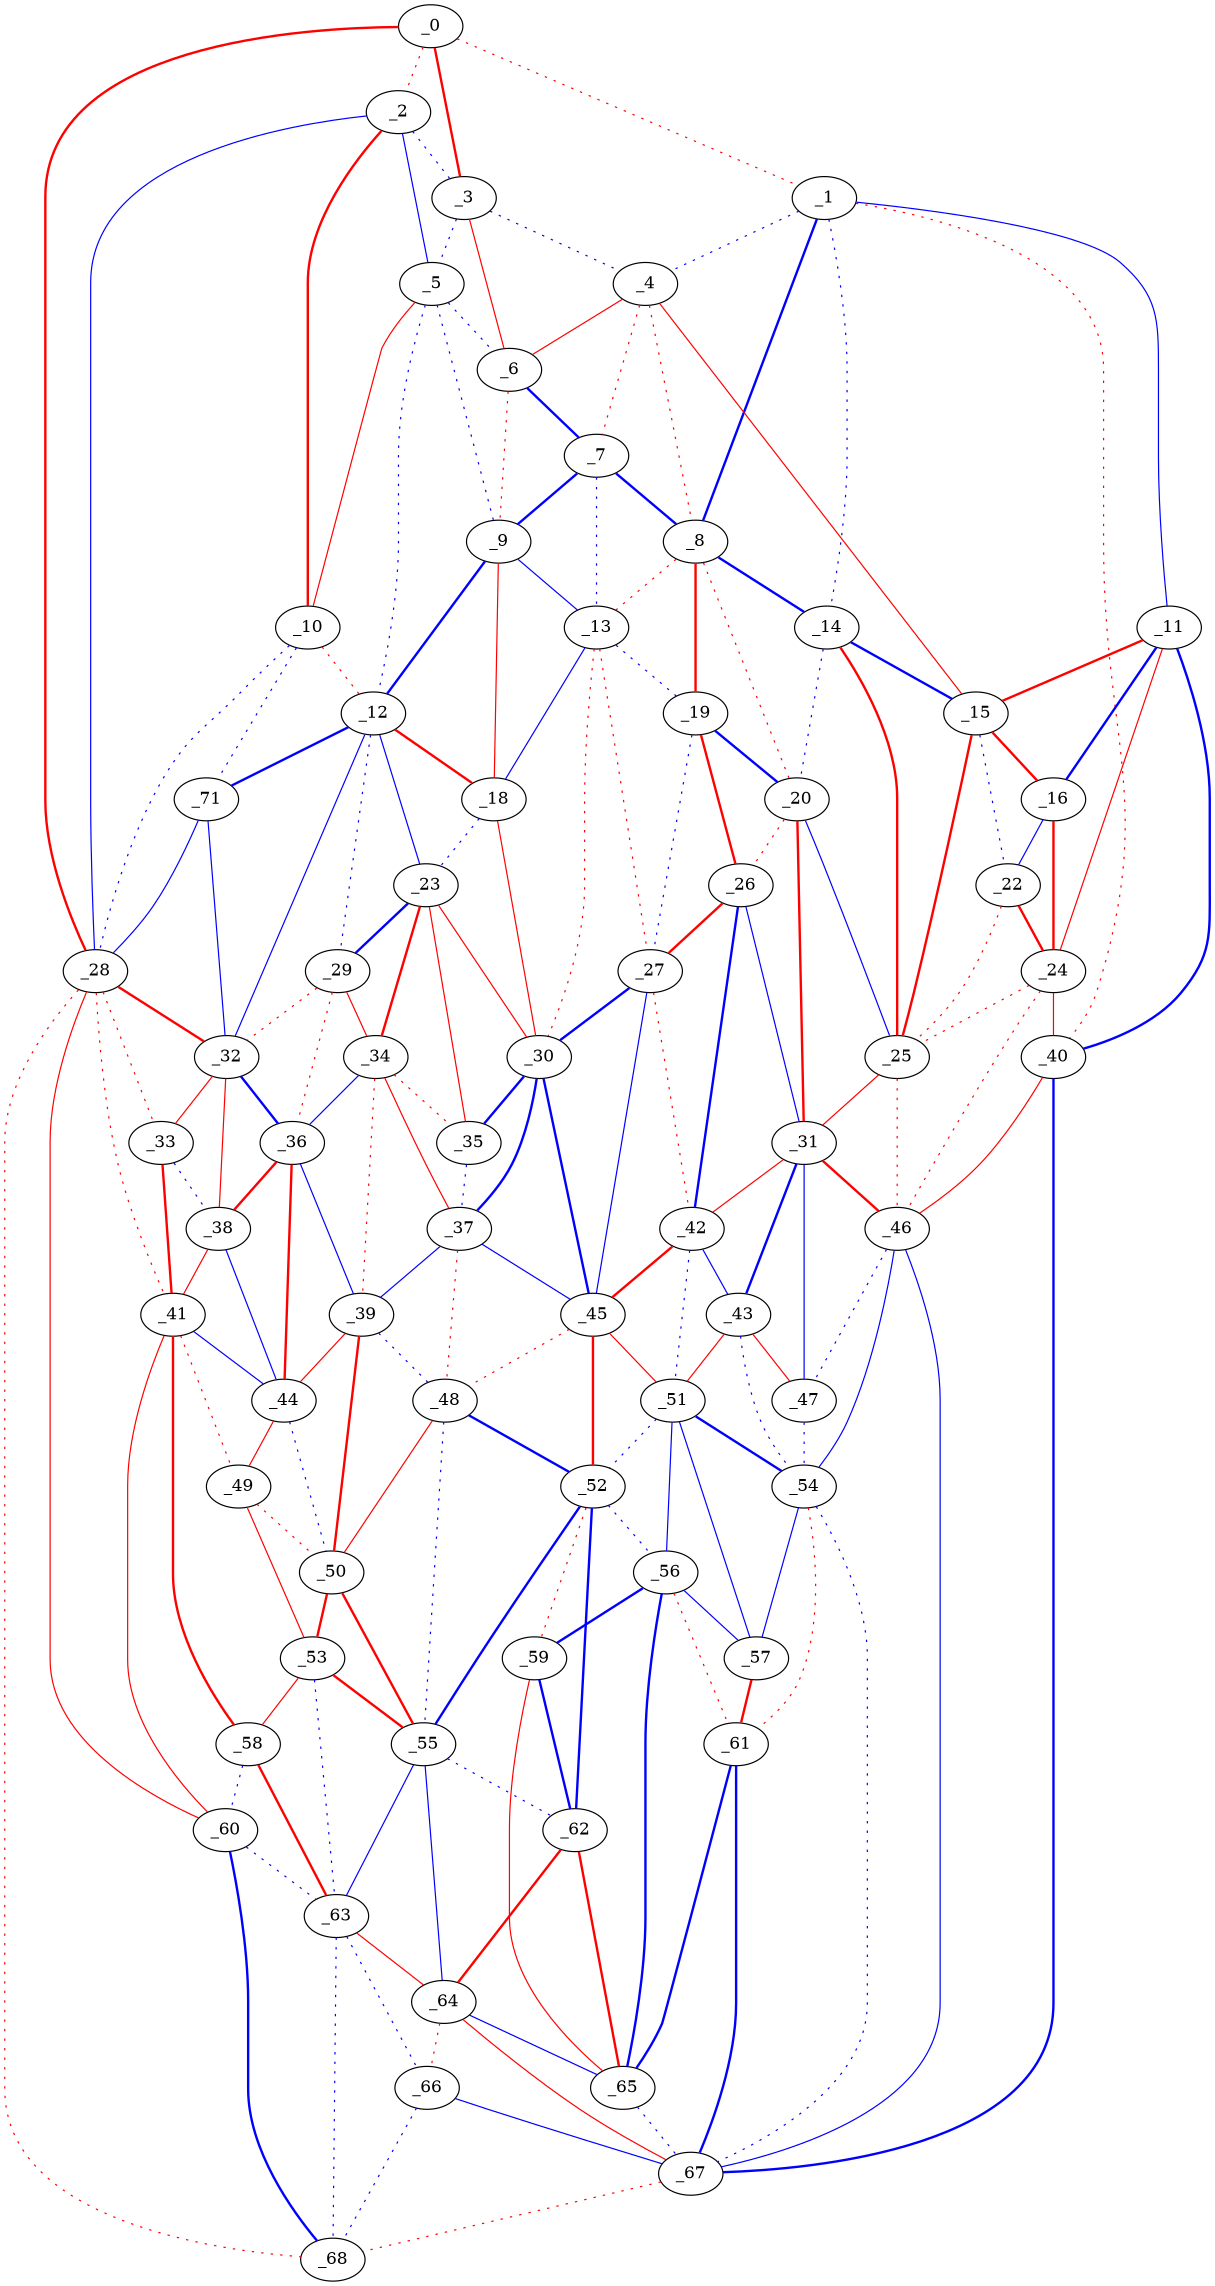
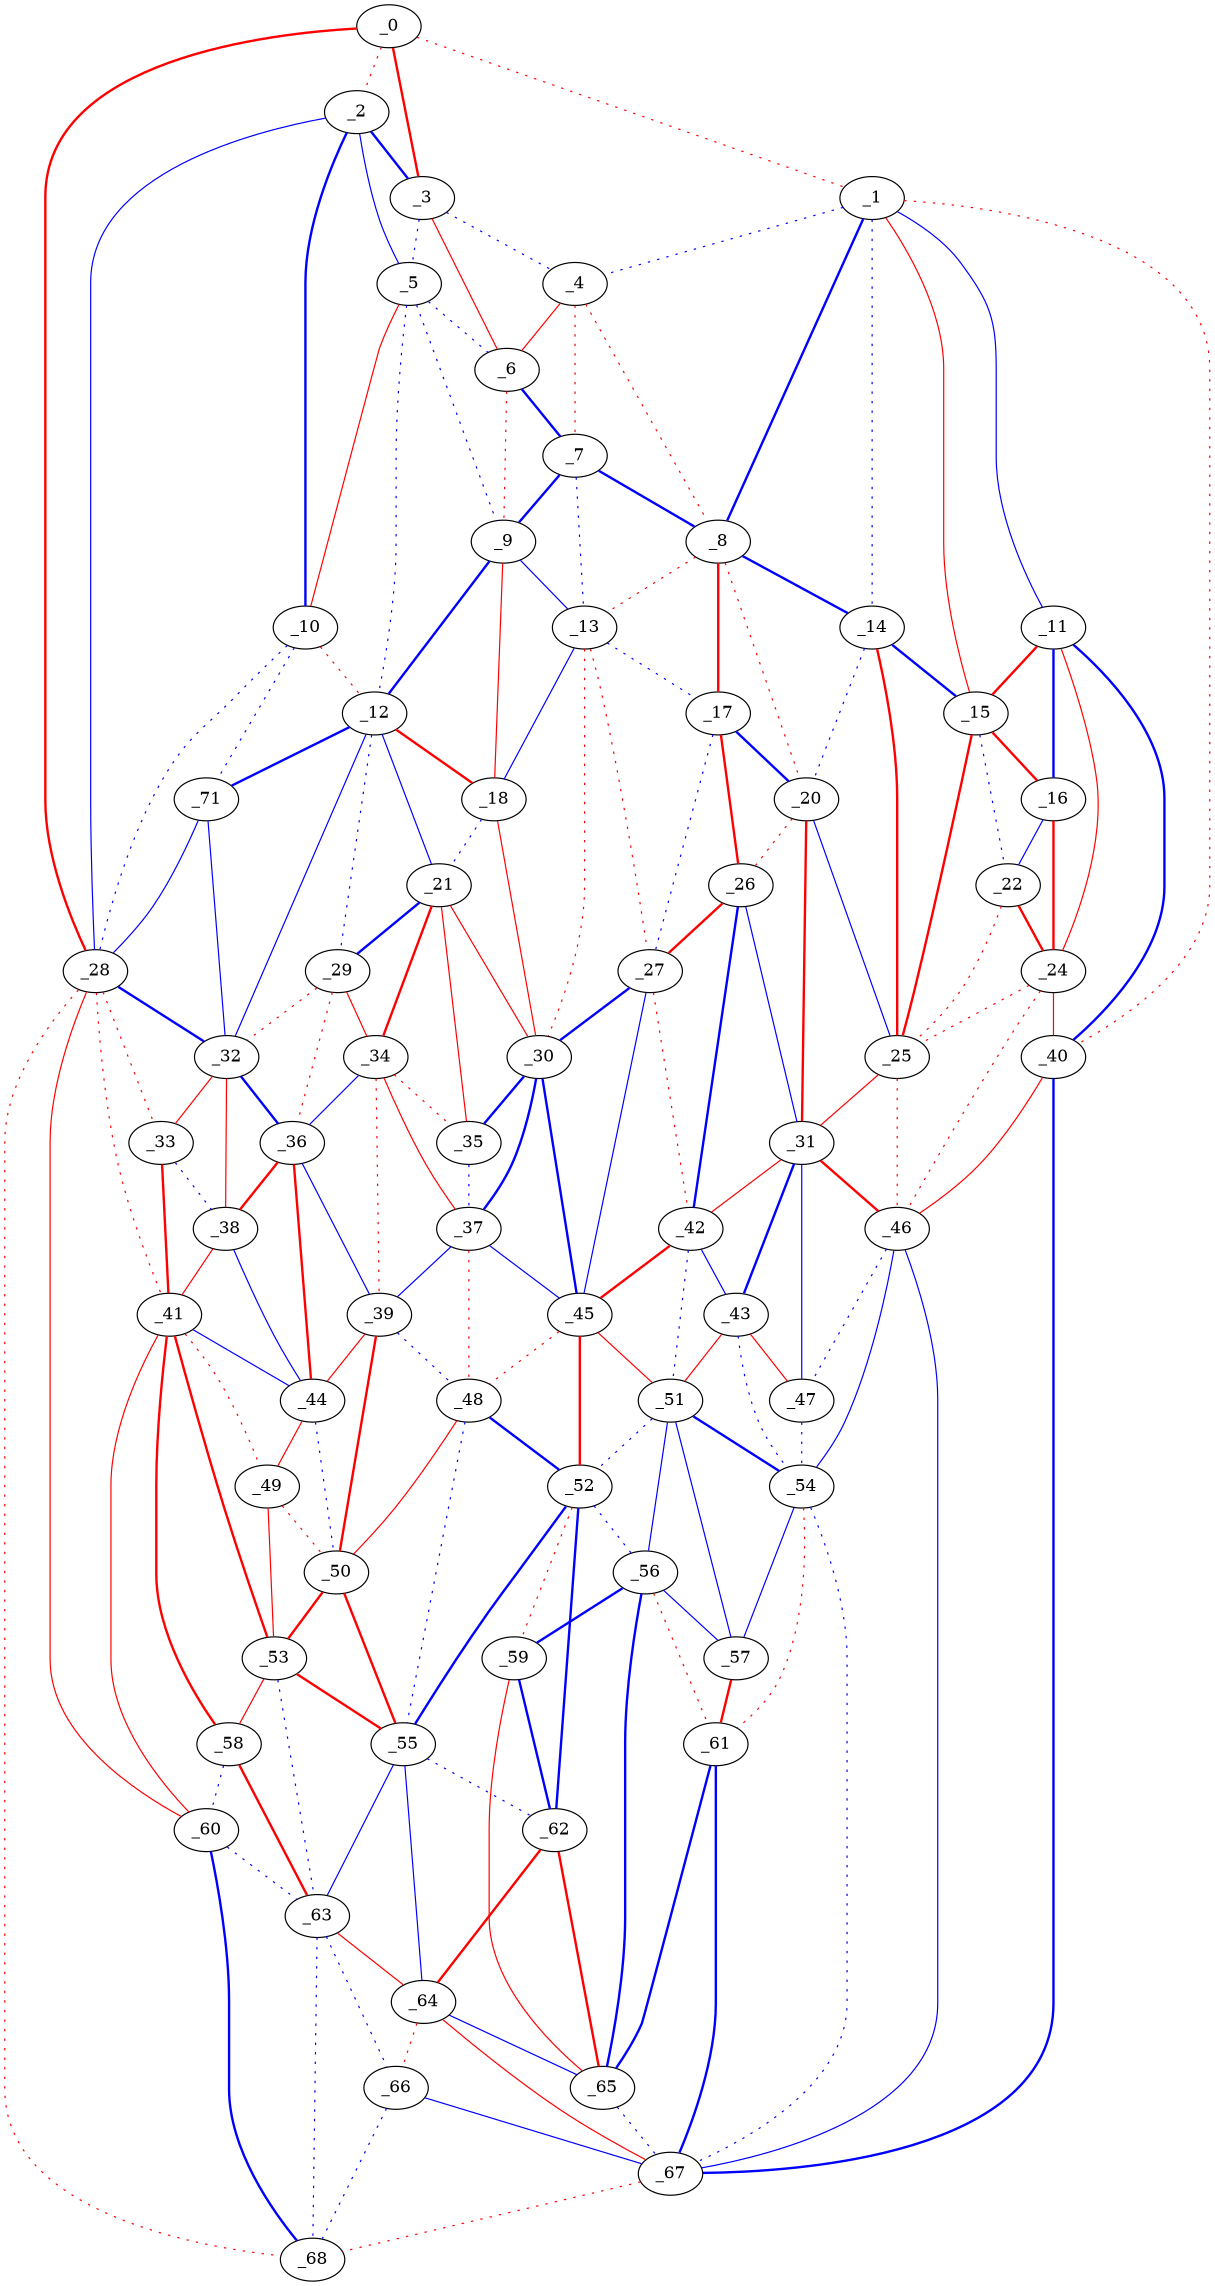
(431, 155) -> (390, 155)
(308, 358) -> (305, 366)
(811, 499) -> (944, 450)
(696, 713) -> (718, 713)
(426, 885) -> (439, 885)
(161, 1014) -> (161, 1014)
none -> (218, 1488)
